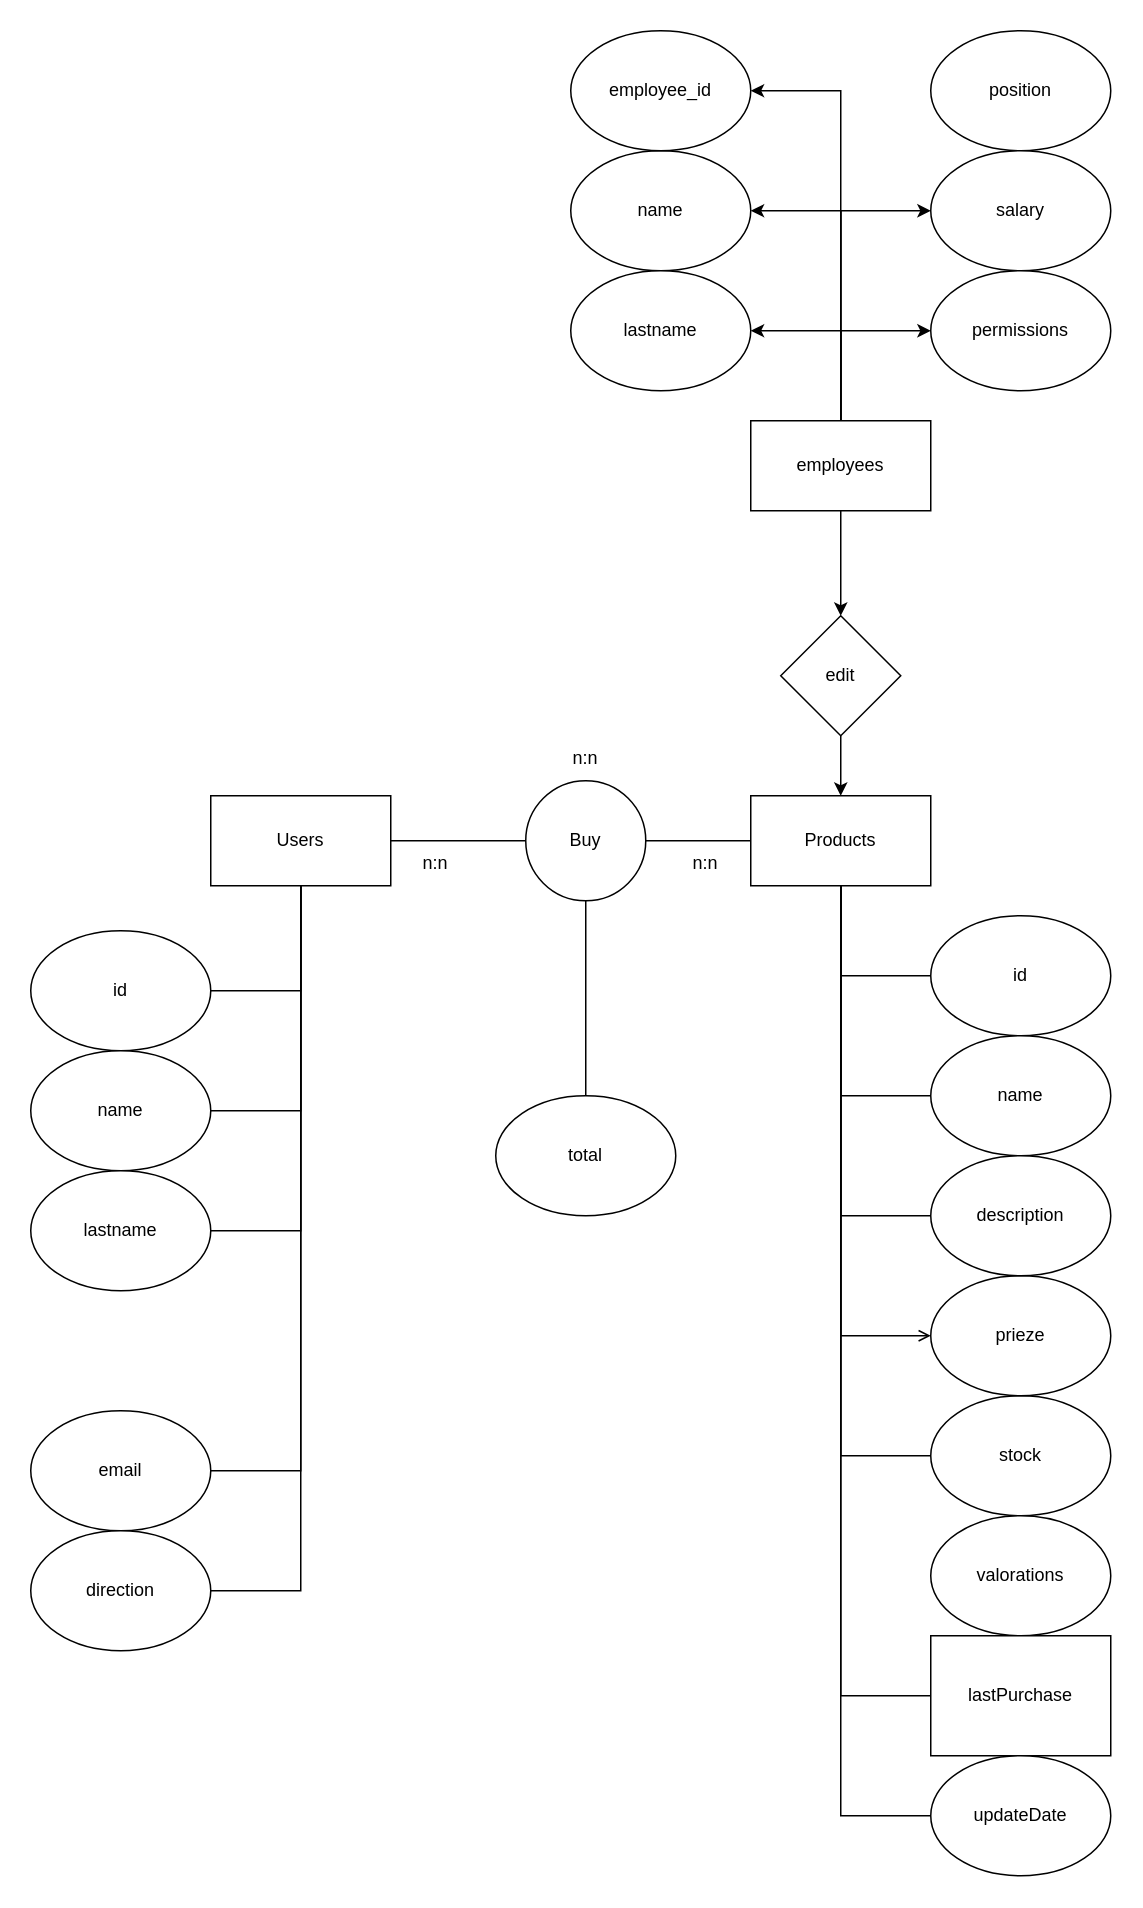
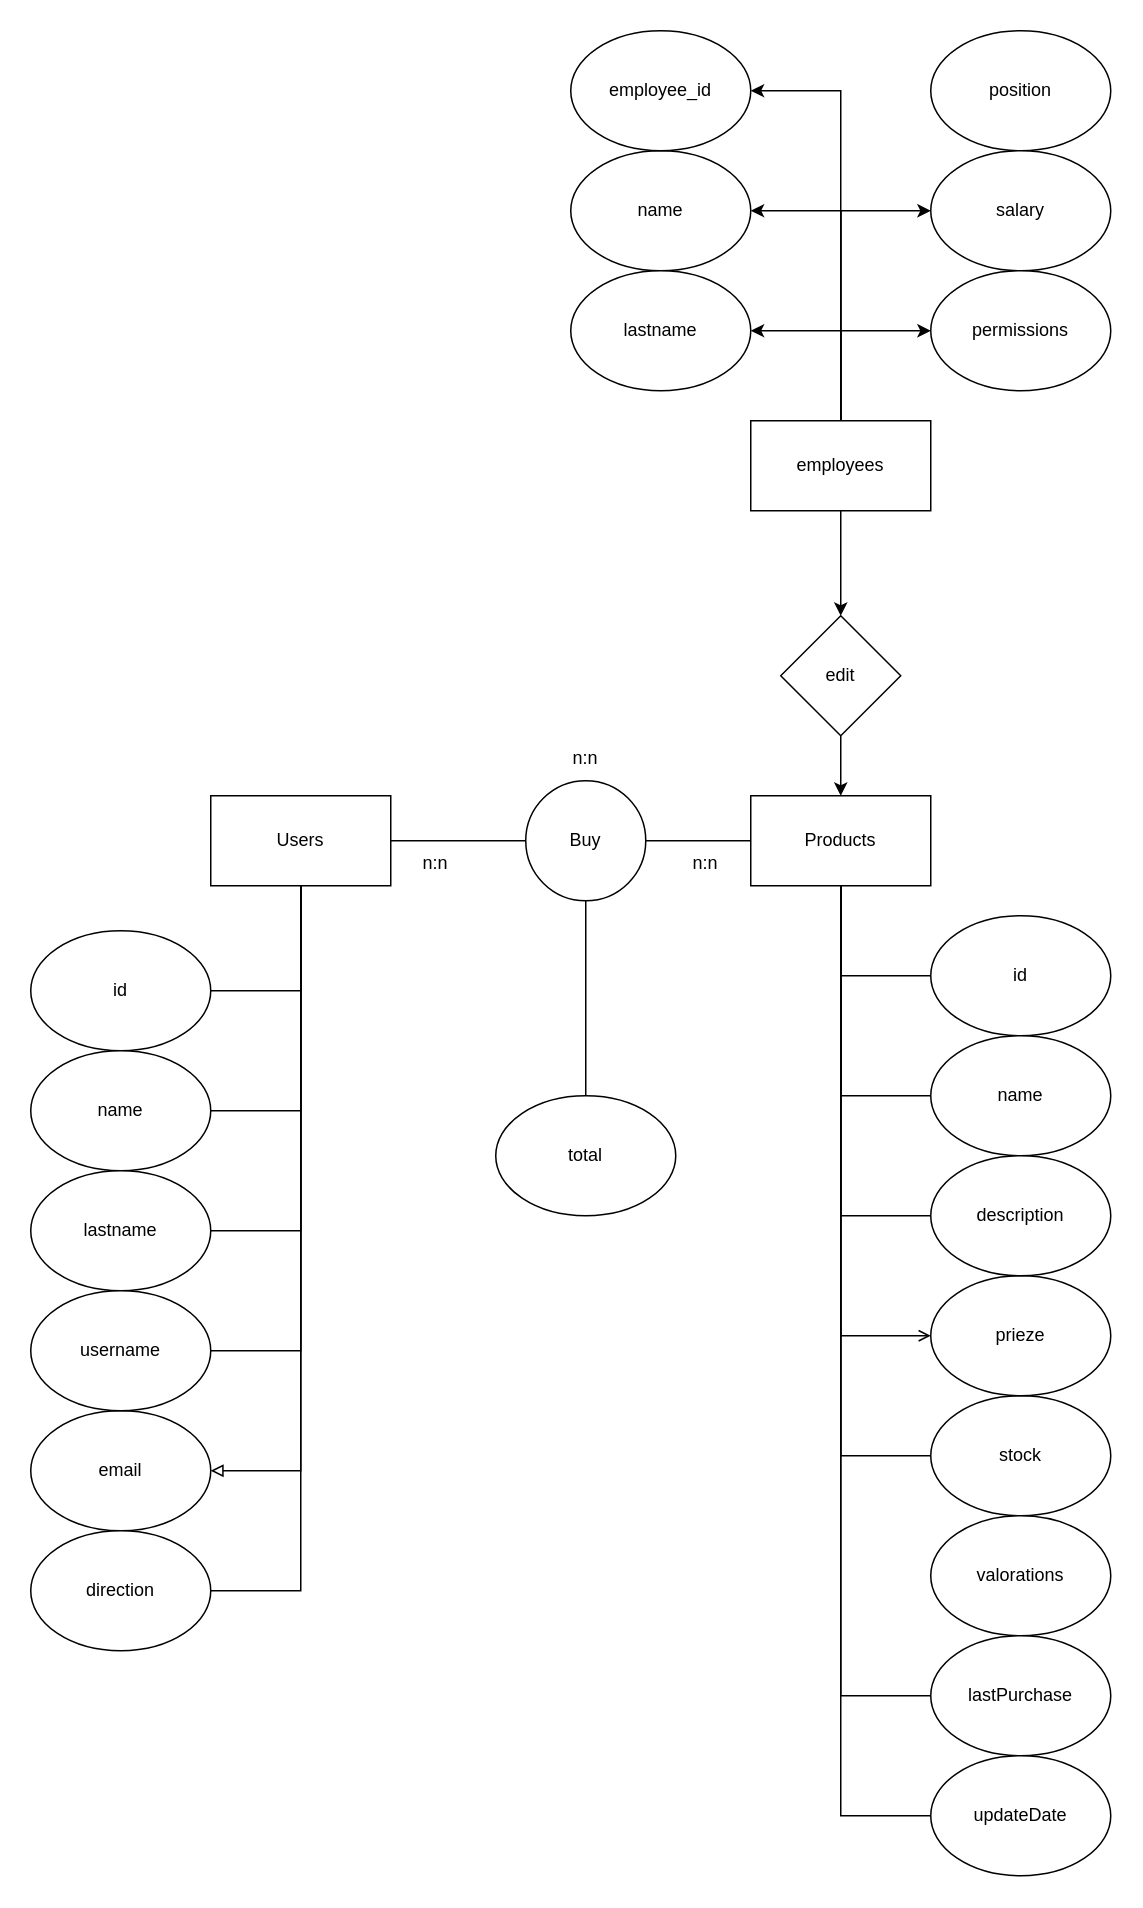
none -> (121, 1351)
none -> (255, 1351)
(218, 1471) -> (224, 1471)
(1021, 1696) -> (1021, 1696)
